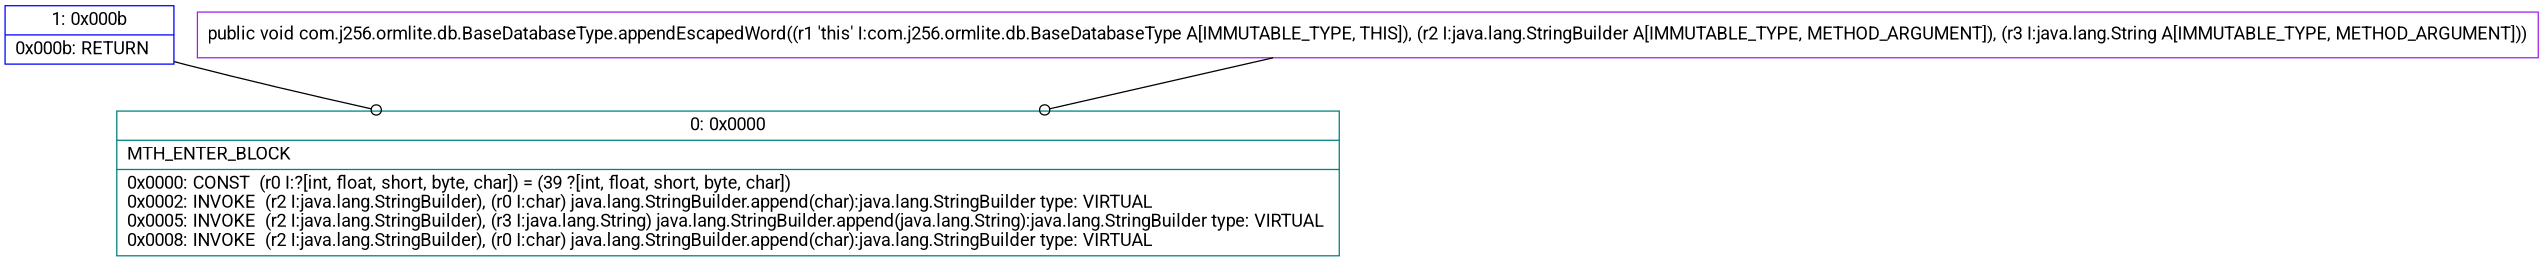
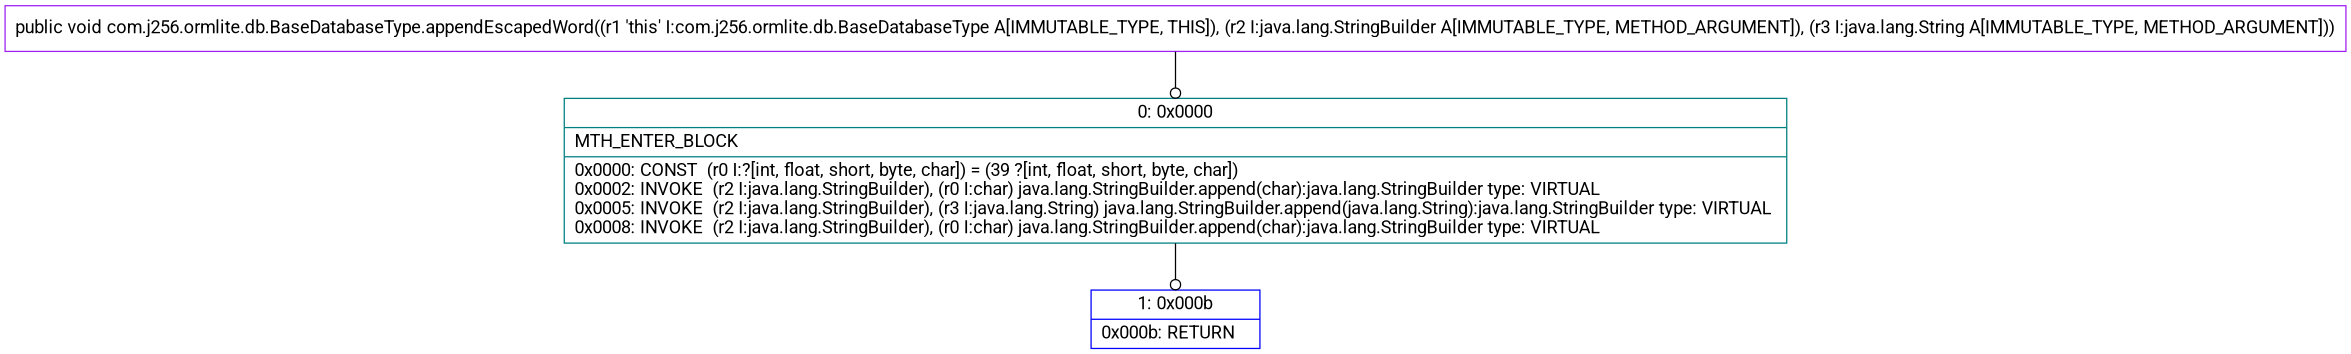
(272, 86) -> (1176, 261)
